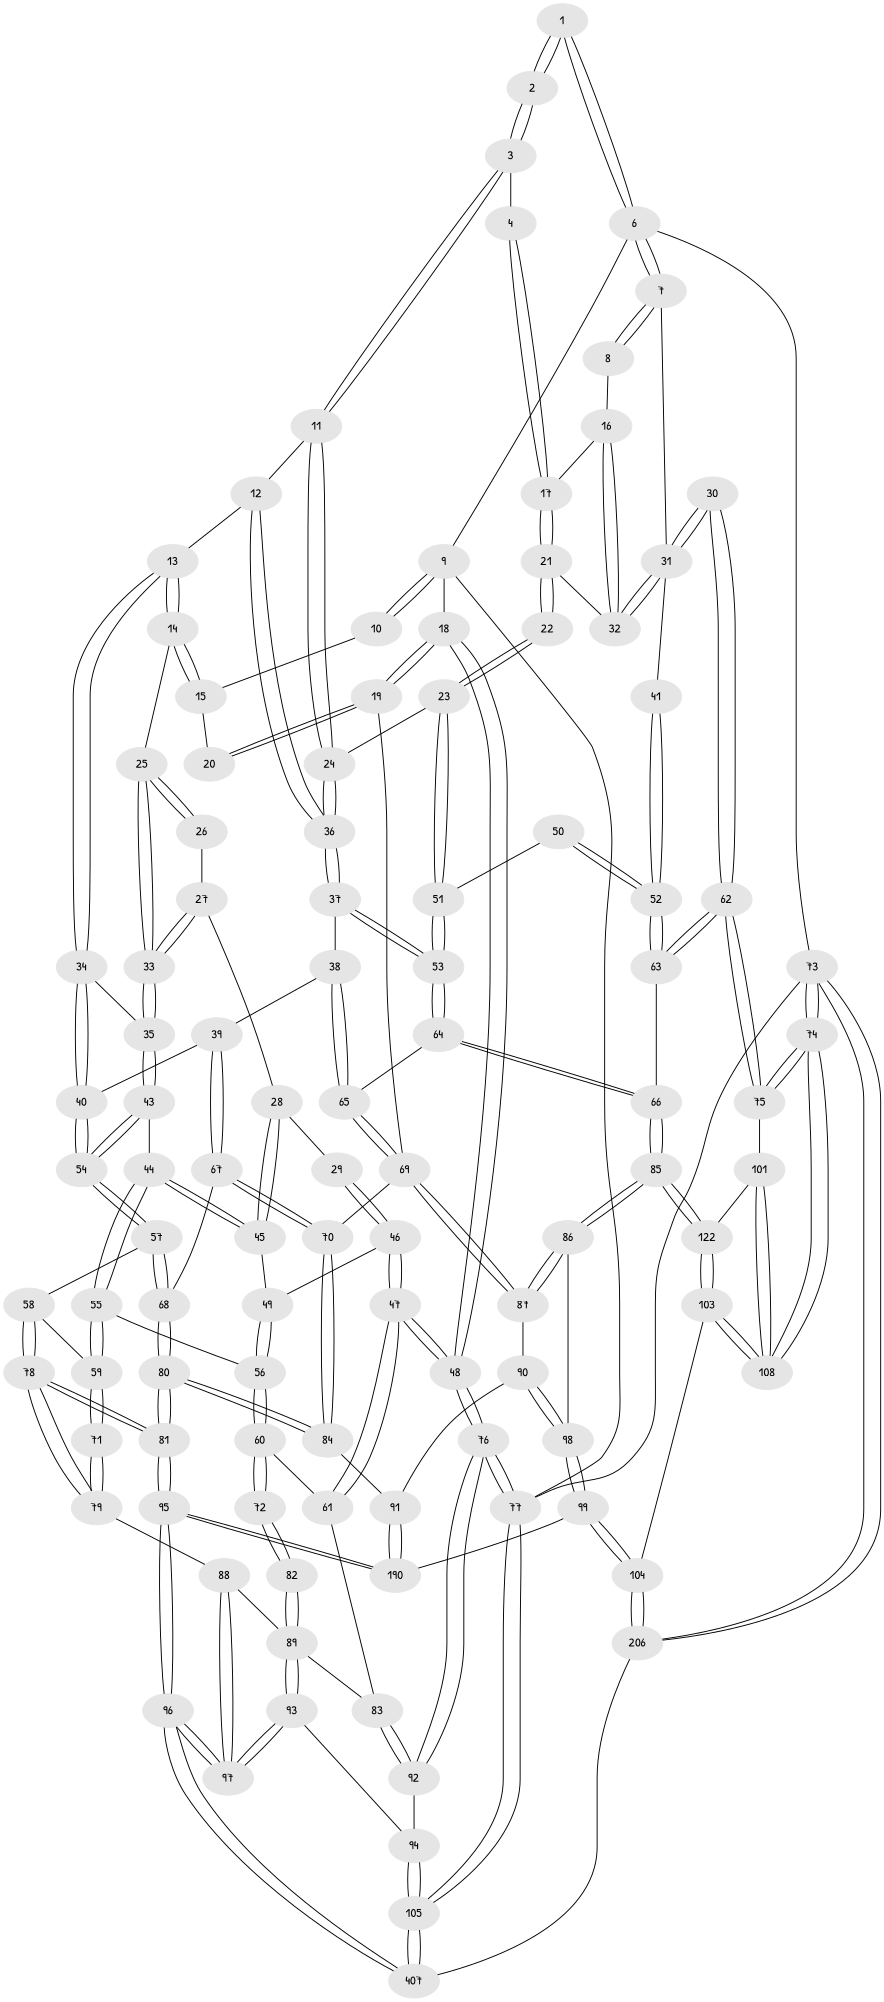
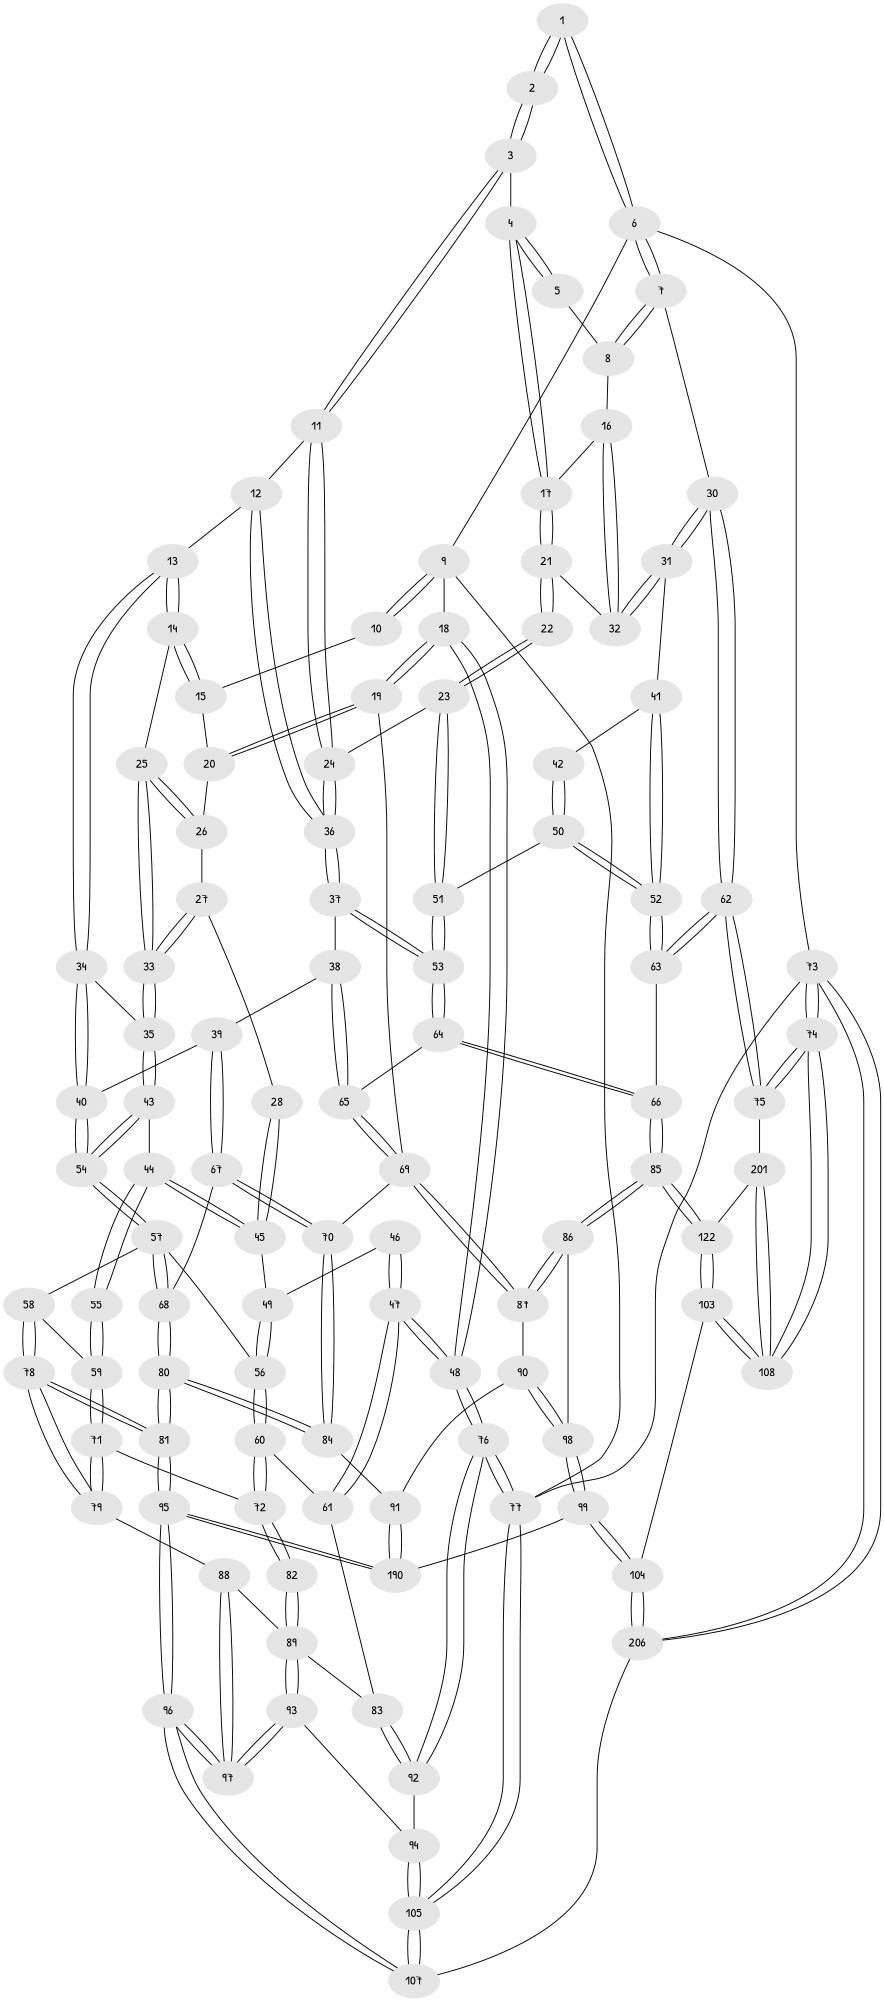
none -> (558, 291)
(664, 426) -> (687, 393)
none -> (559, 764)
none -> (206, 798)
(337, 1170) -> none
(760, 1170) -> (760, 1170)
(177, 1341) -> (210, 1304)
none -> (177, 1476)
(414, 1981) -> (414, 1981)
